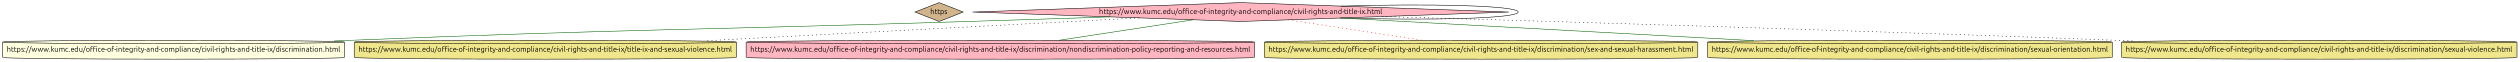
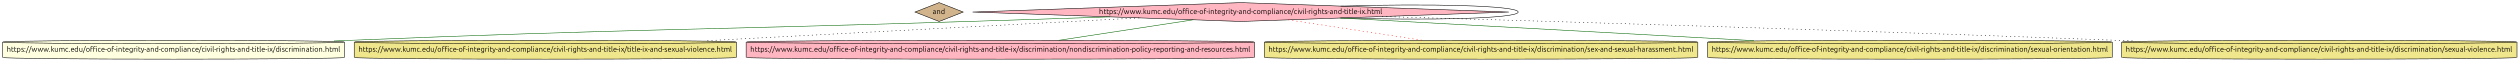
(939, 12) -> (939, 12)
